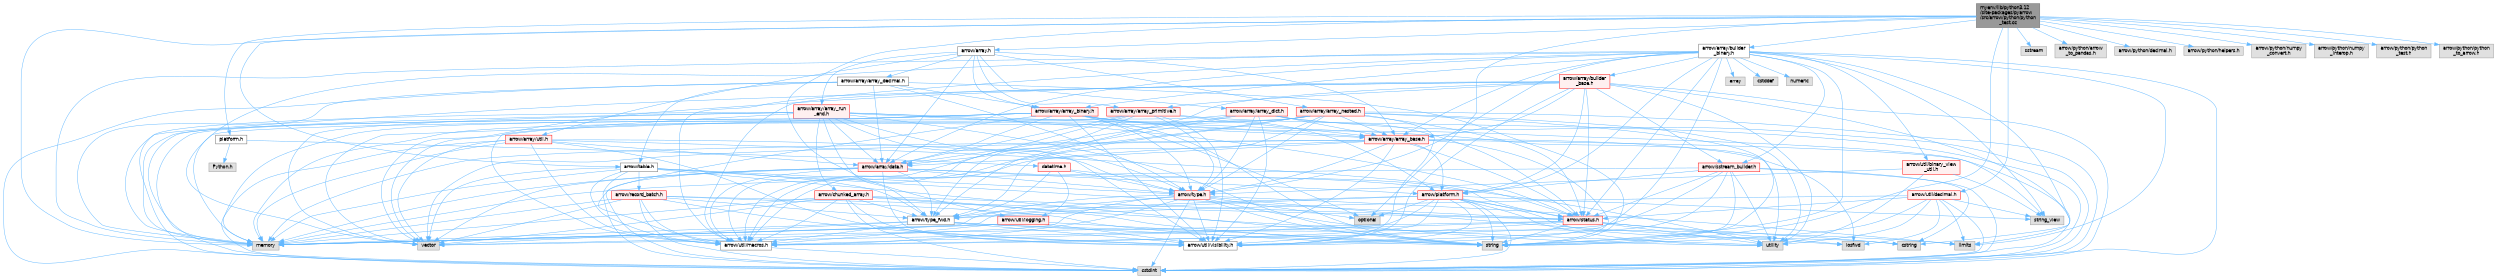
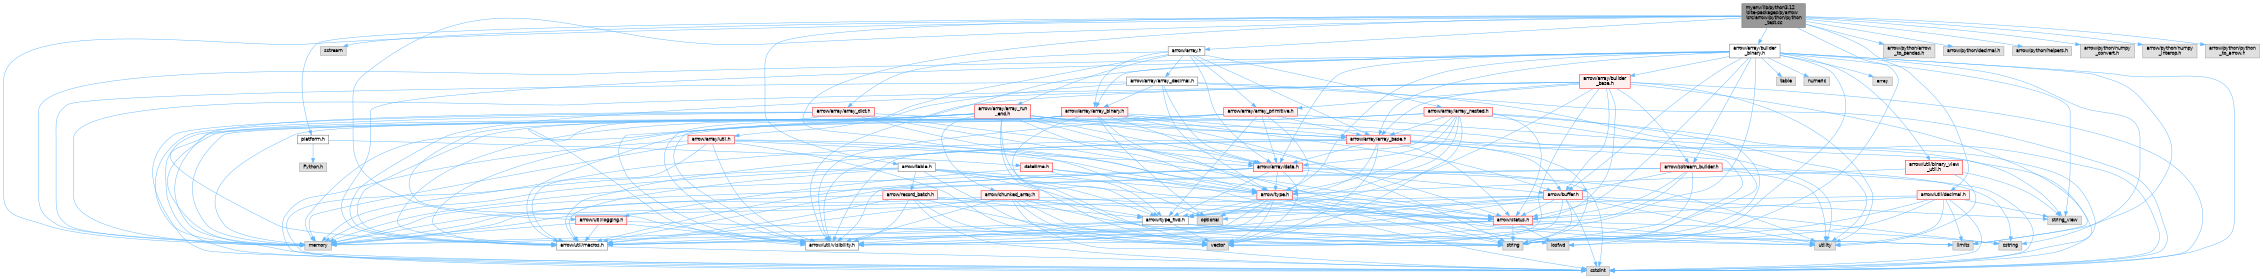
(2404, 51) -> none
(1766, 81) -> (1786, 81)
(673, 105) -> (585, 130)
(1440, 195) -> (1563, 195)
